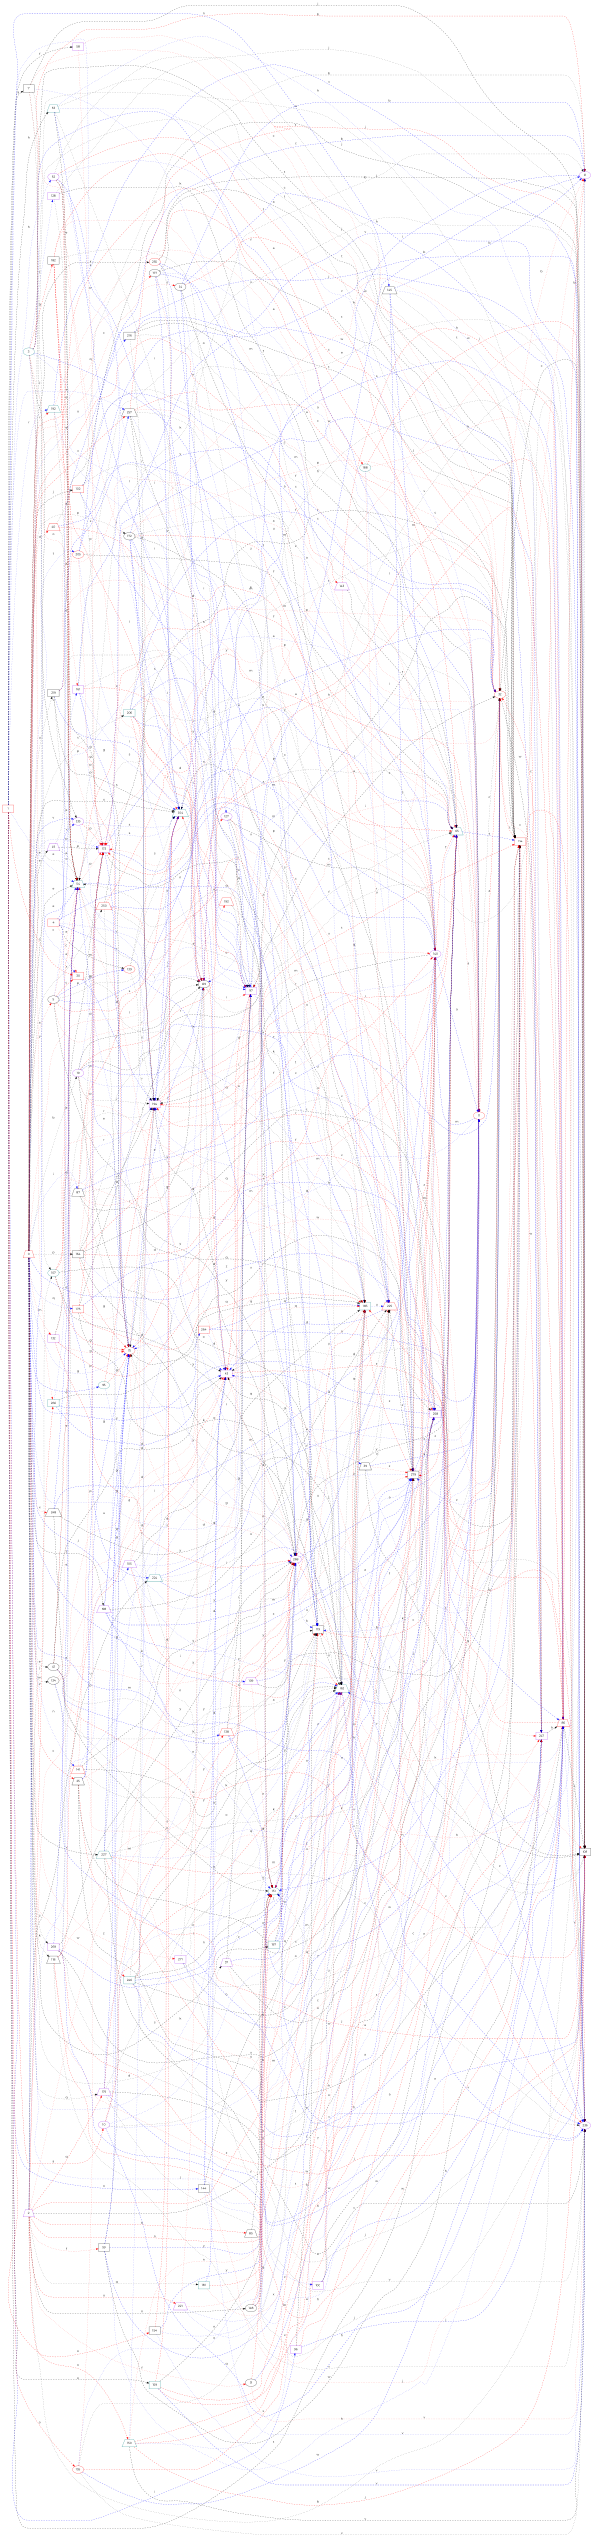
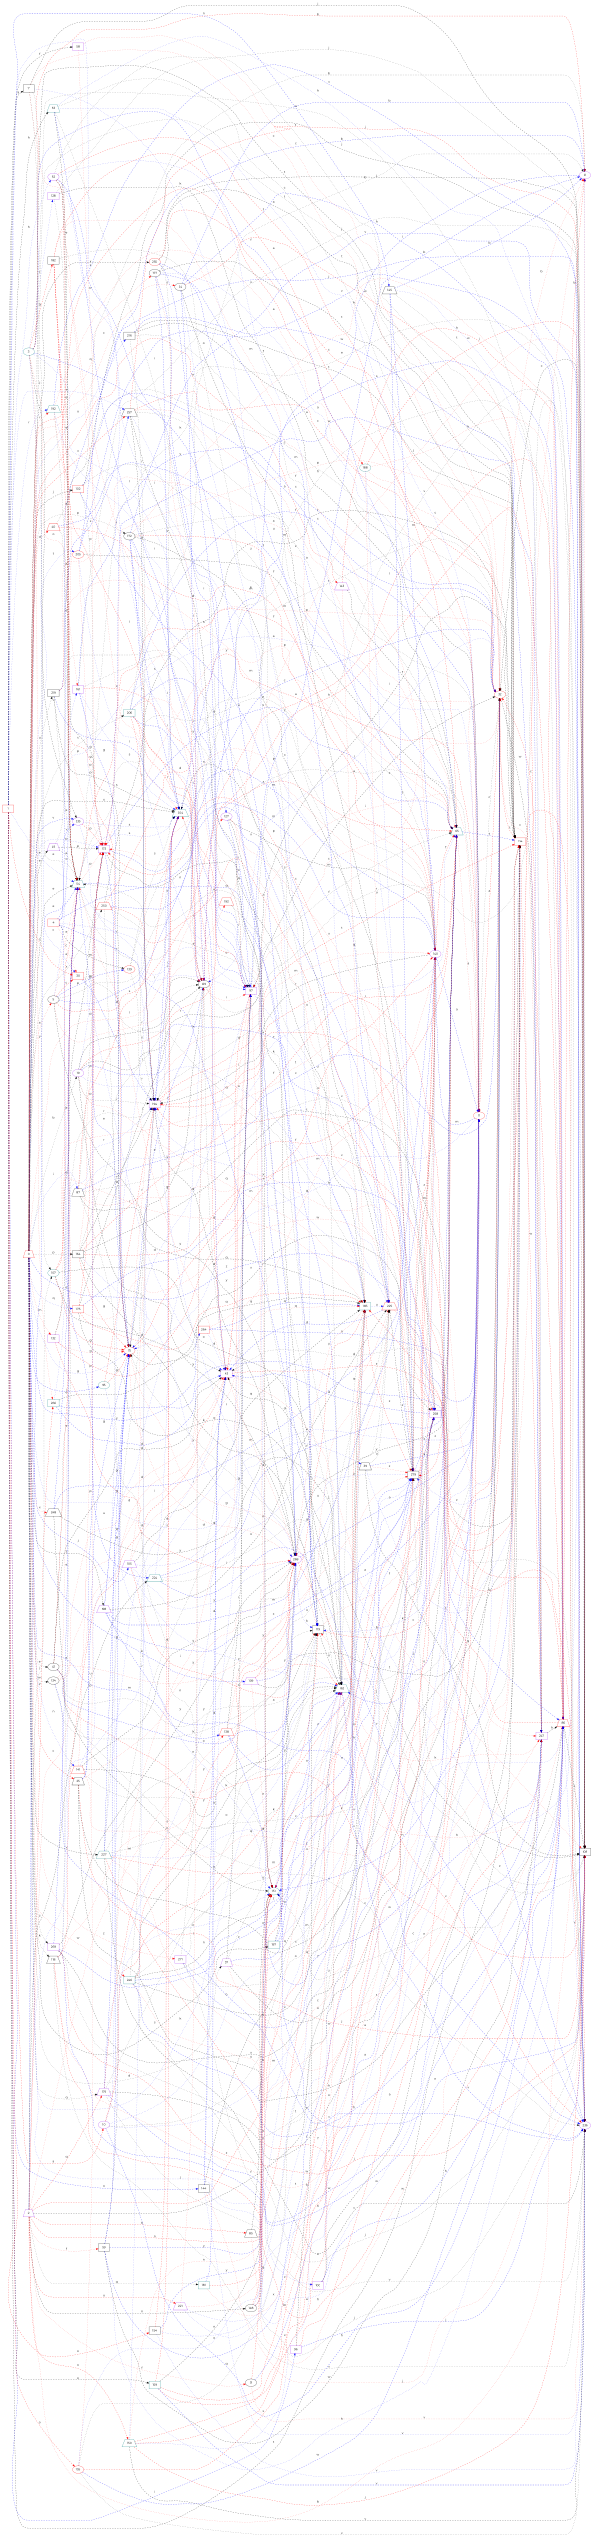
(577, 1734) -> (577, 1734)
